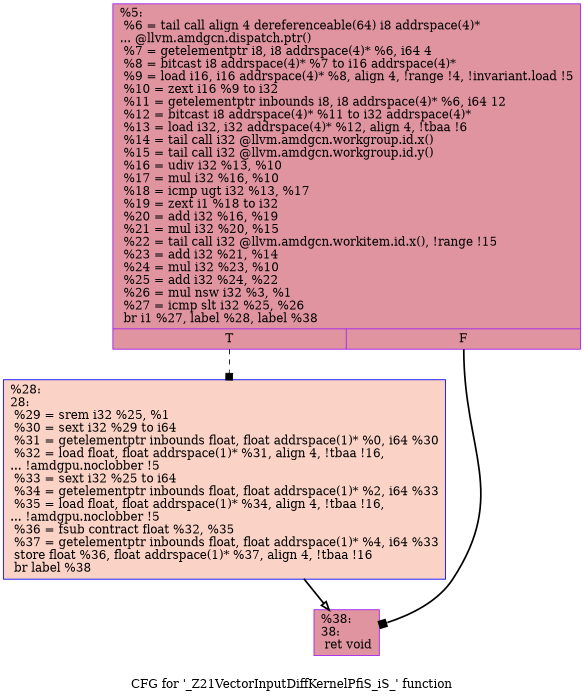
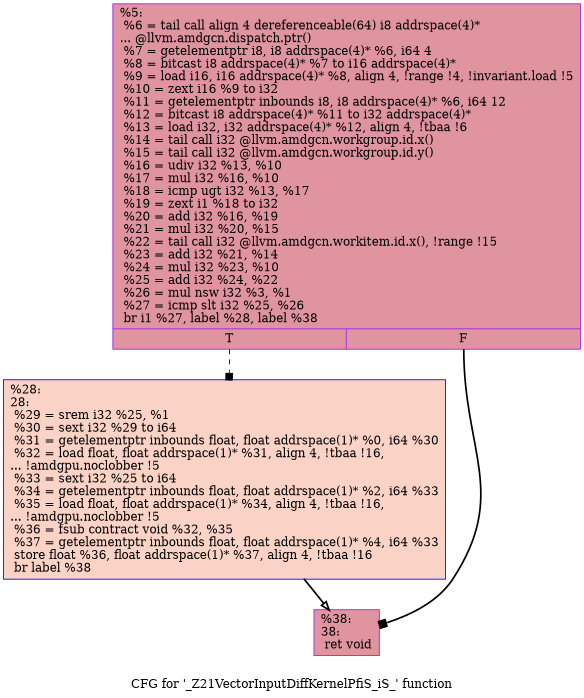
(123, 530) -> (122, 530)
